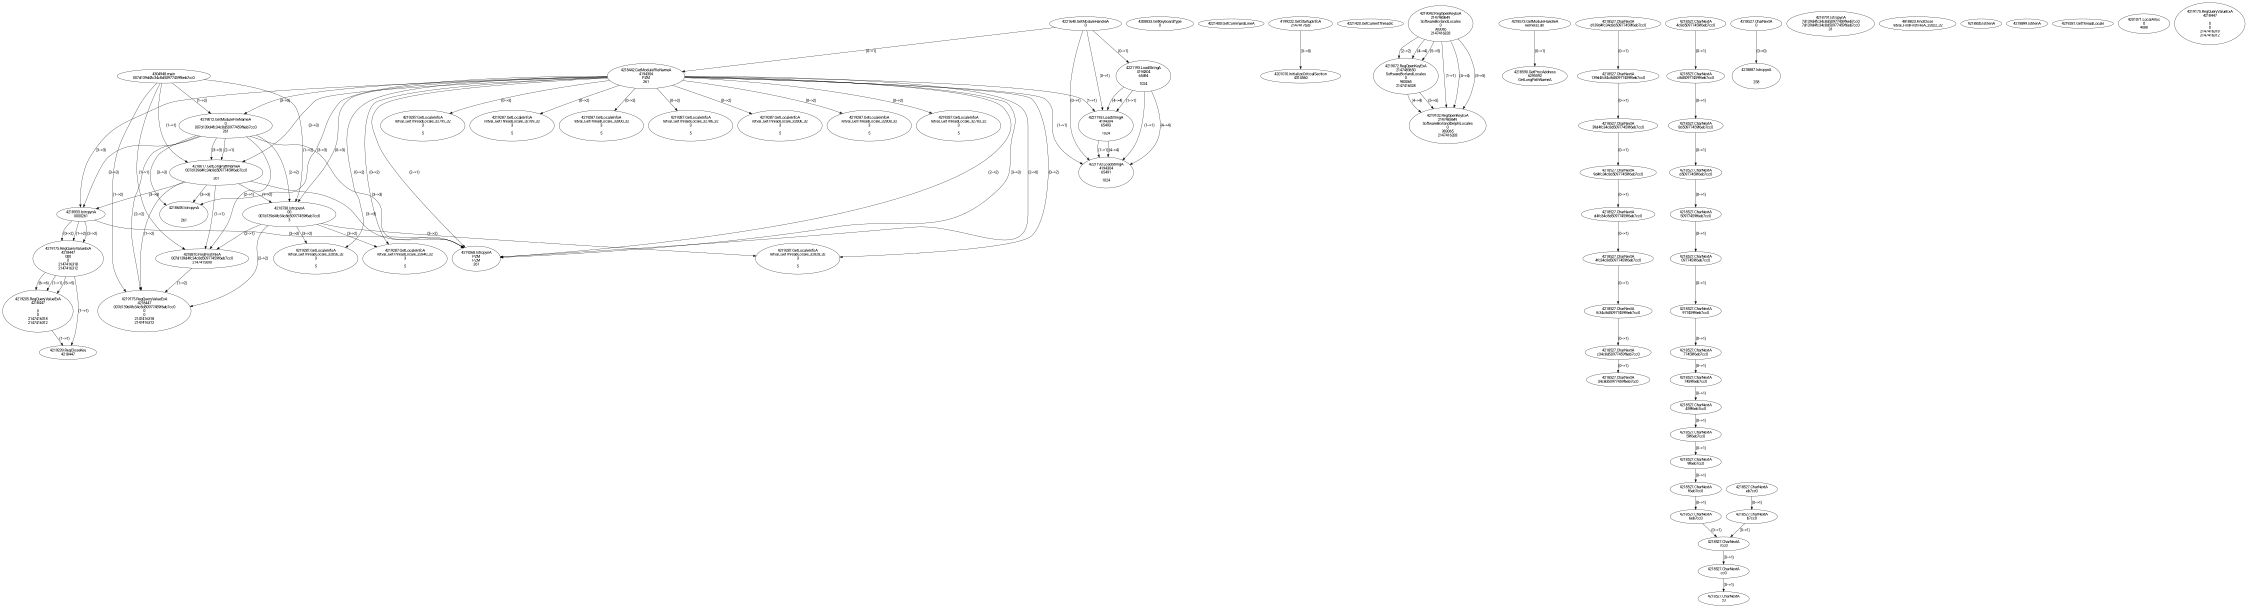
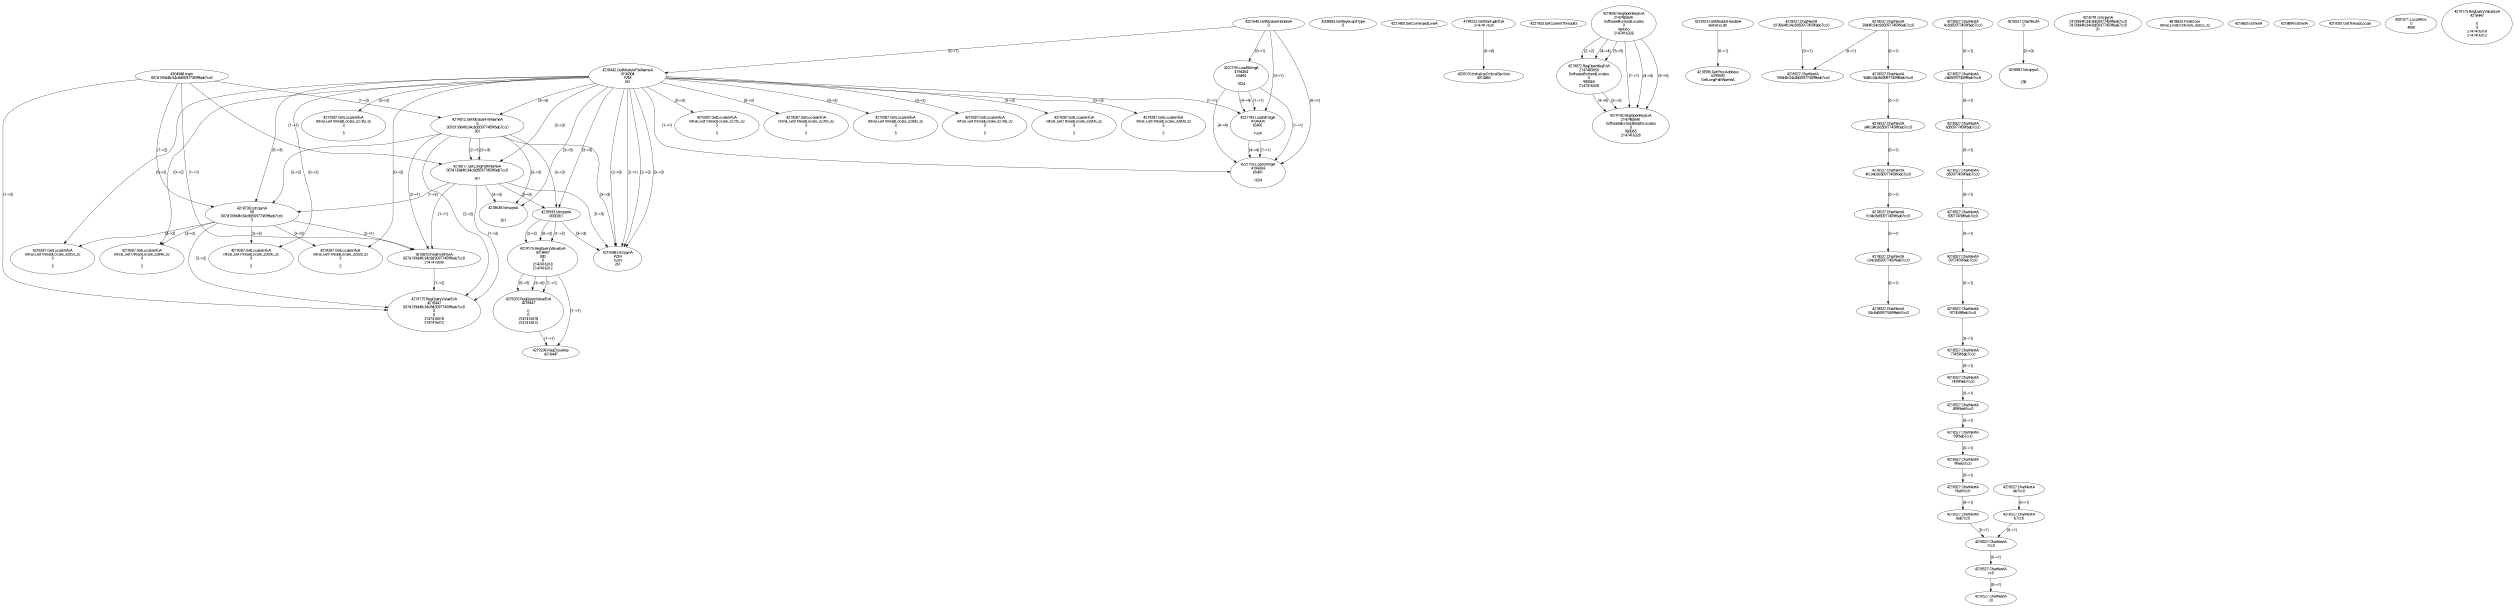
(1618, 100) -> (1847, 49)
none -> (53, 259)
